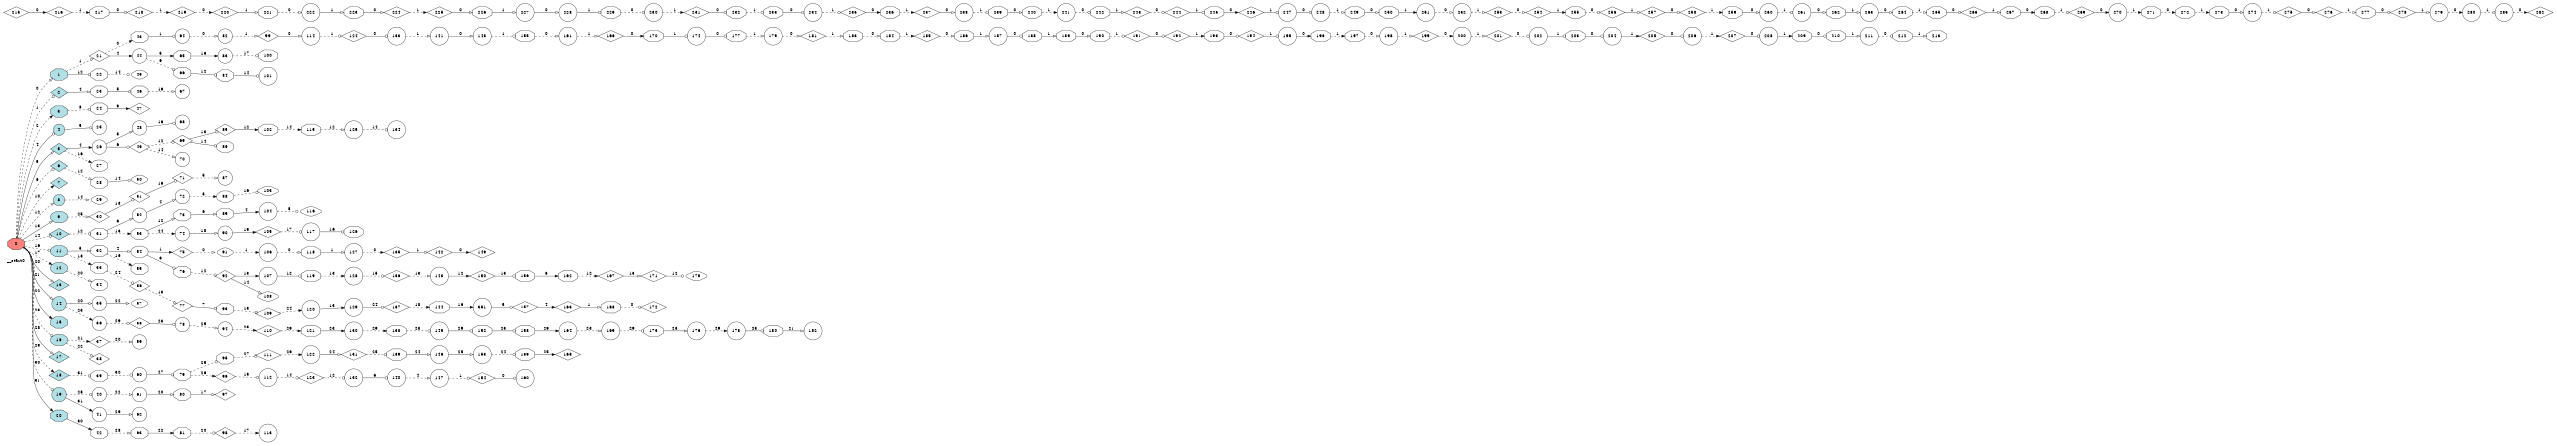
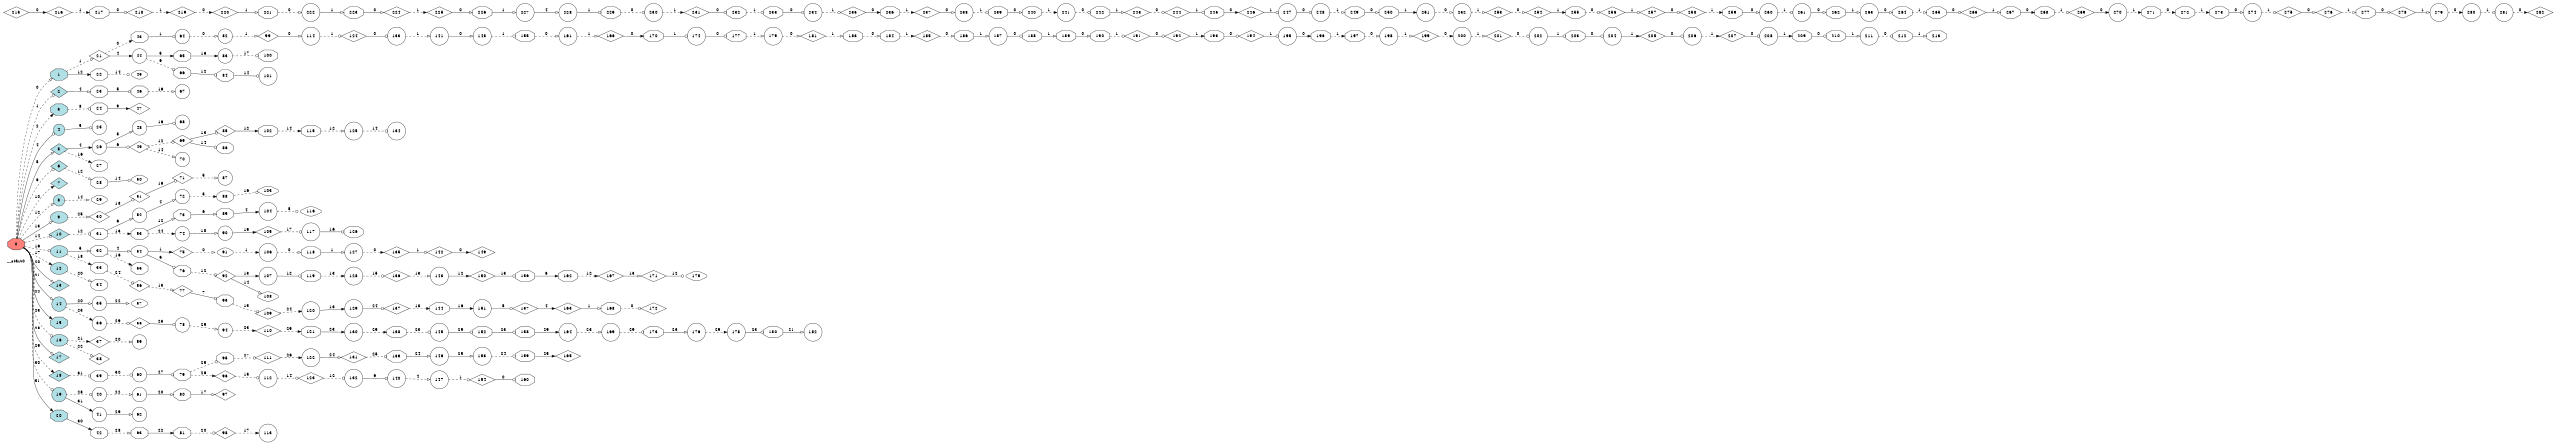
(547, 10) -> (547, 10)
(2504, 12) -> (2504, 12)
(78, 75) -> (78, 75)
(482, 307) -> (482, 309)
(525, 378) -> (525, 380)
